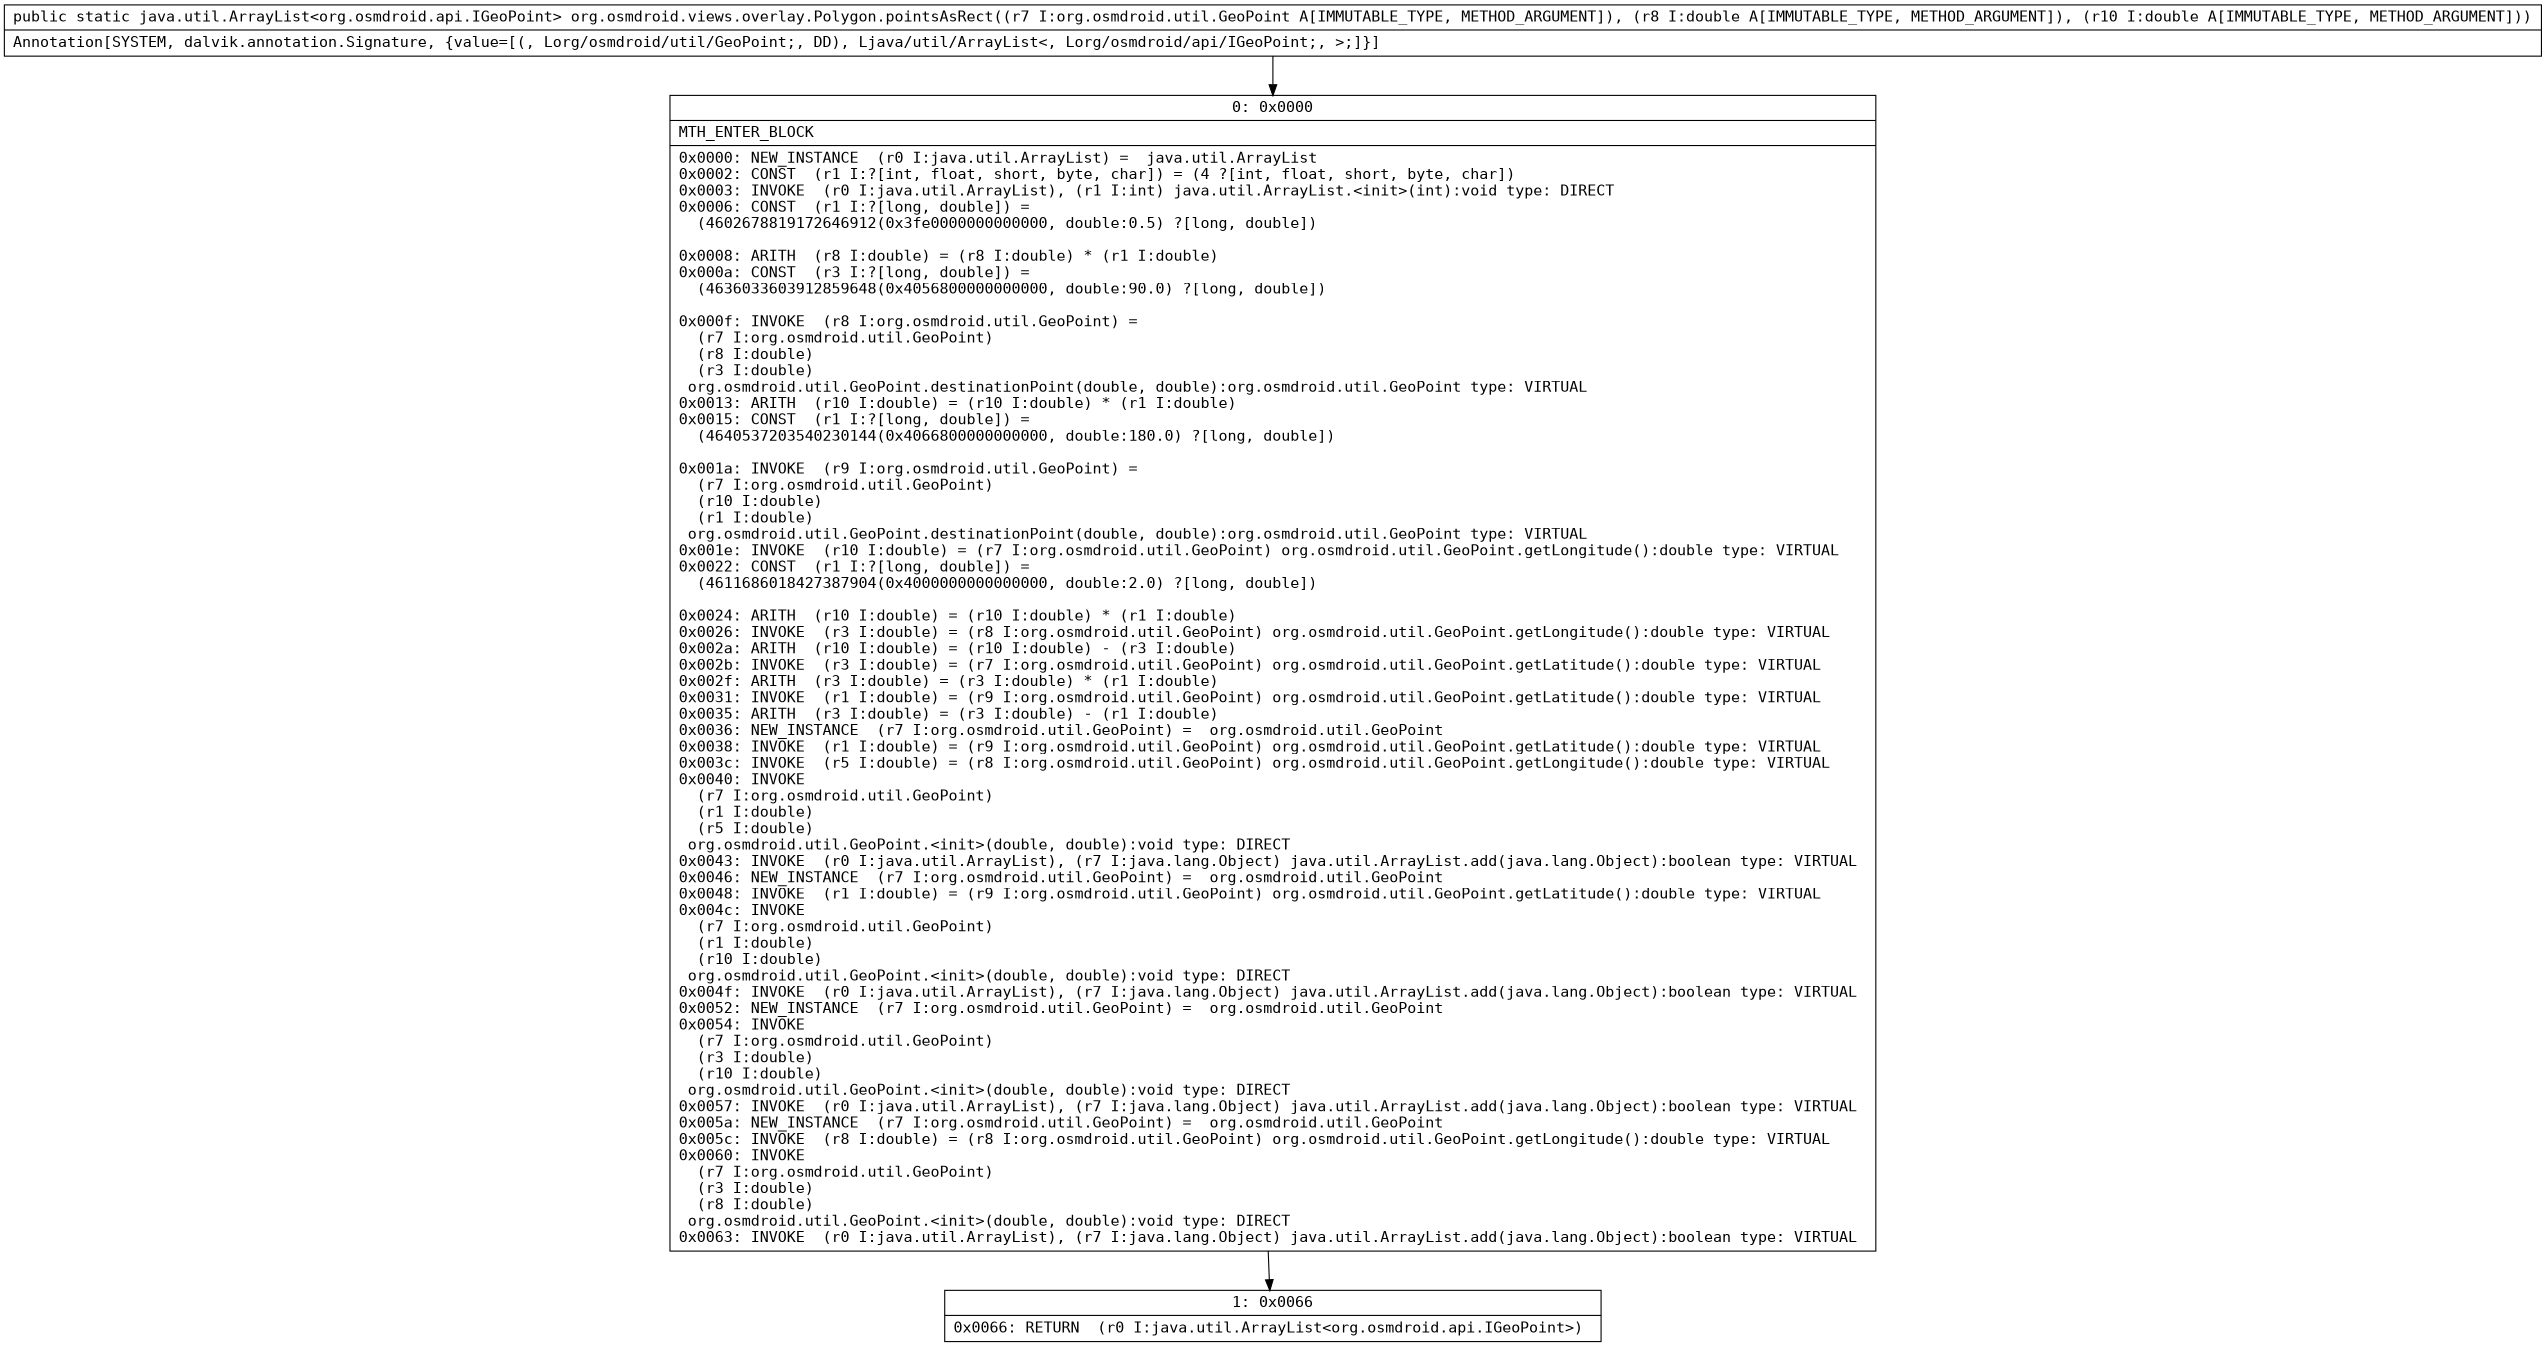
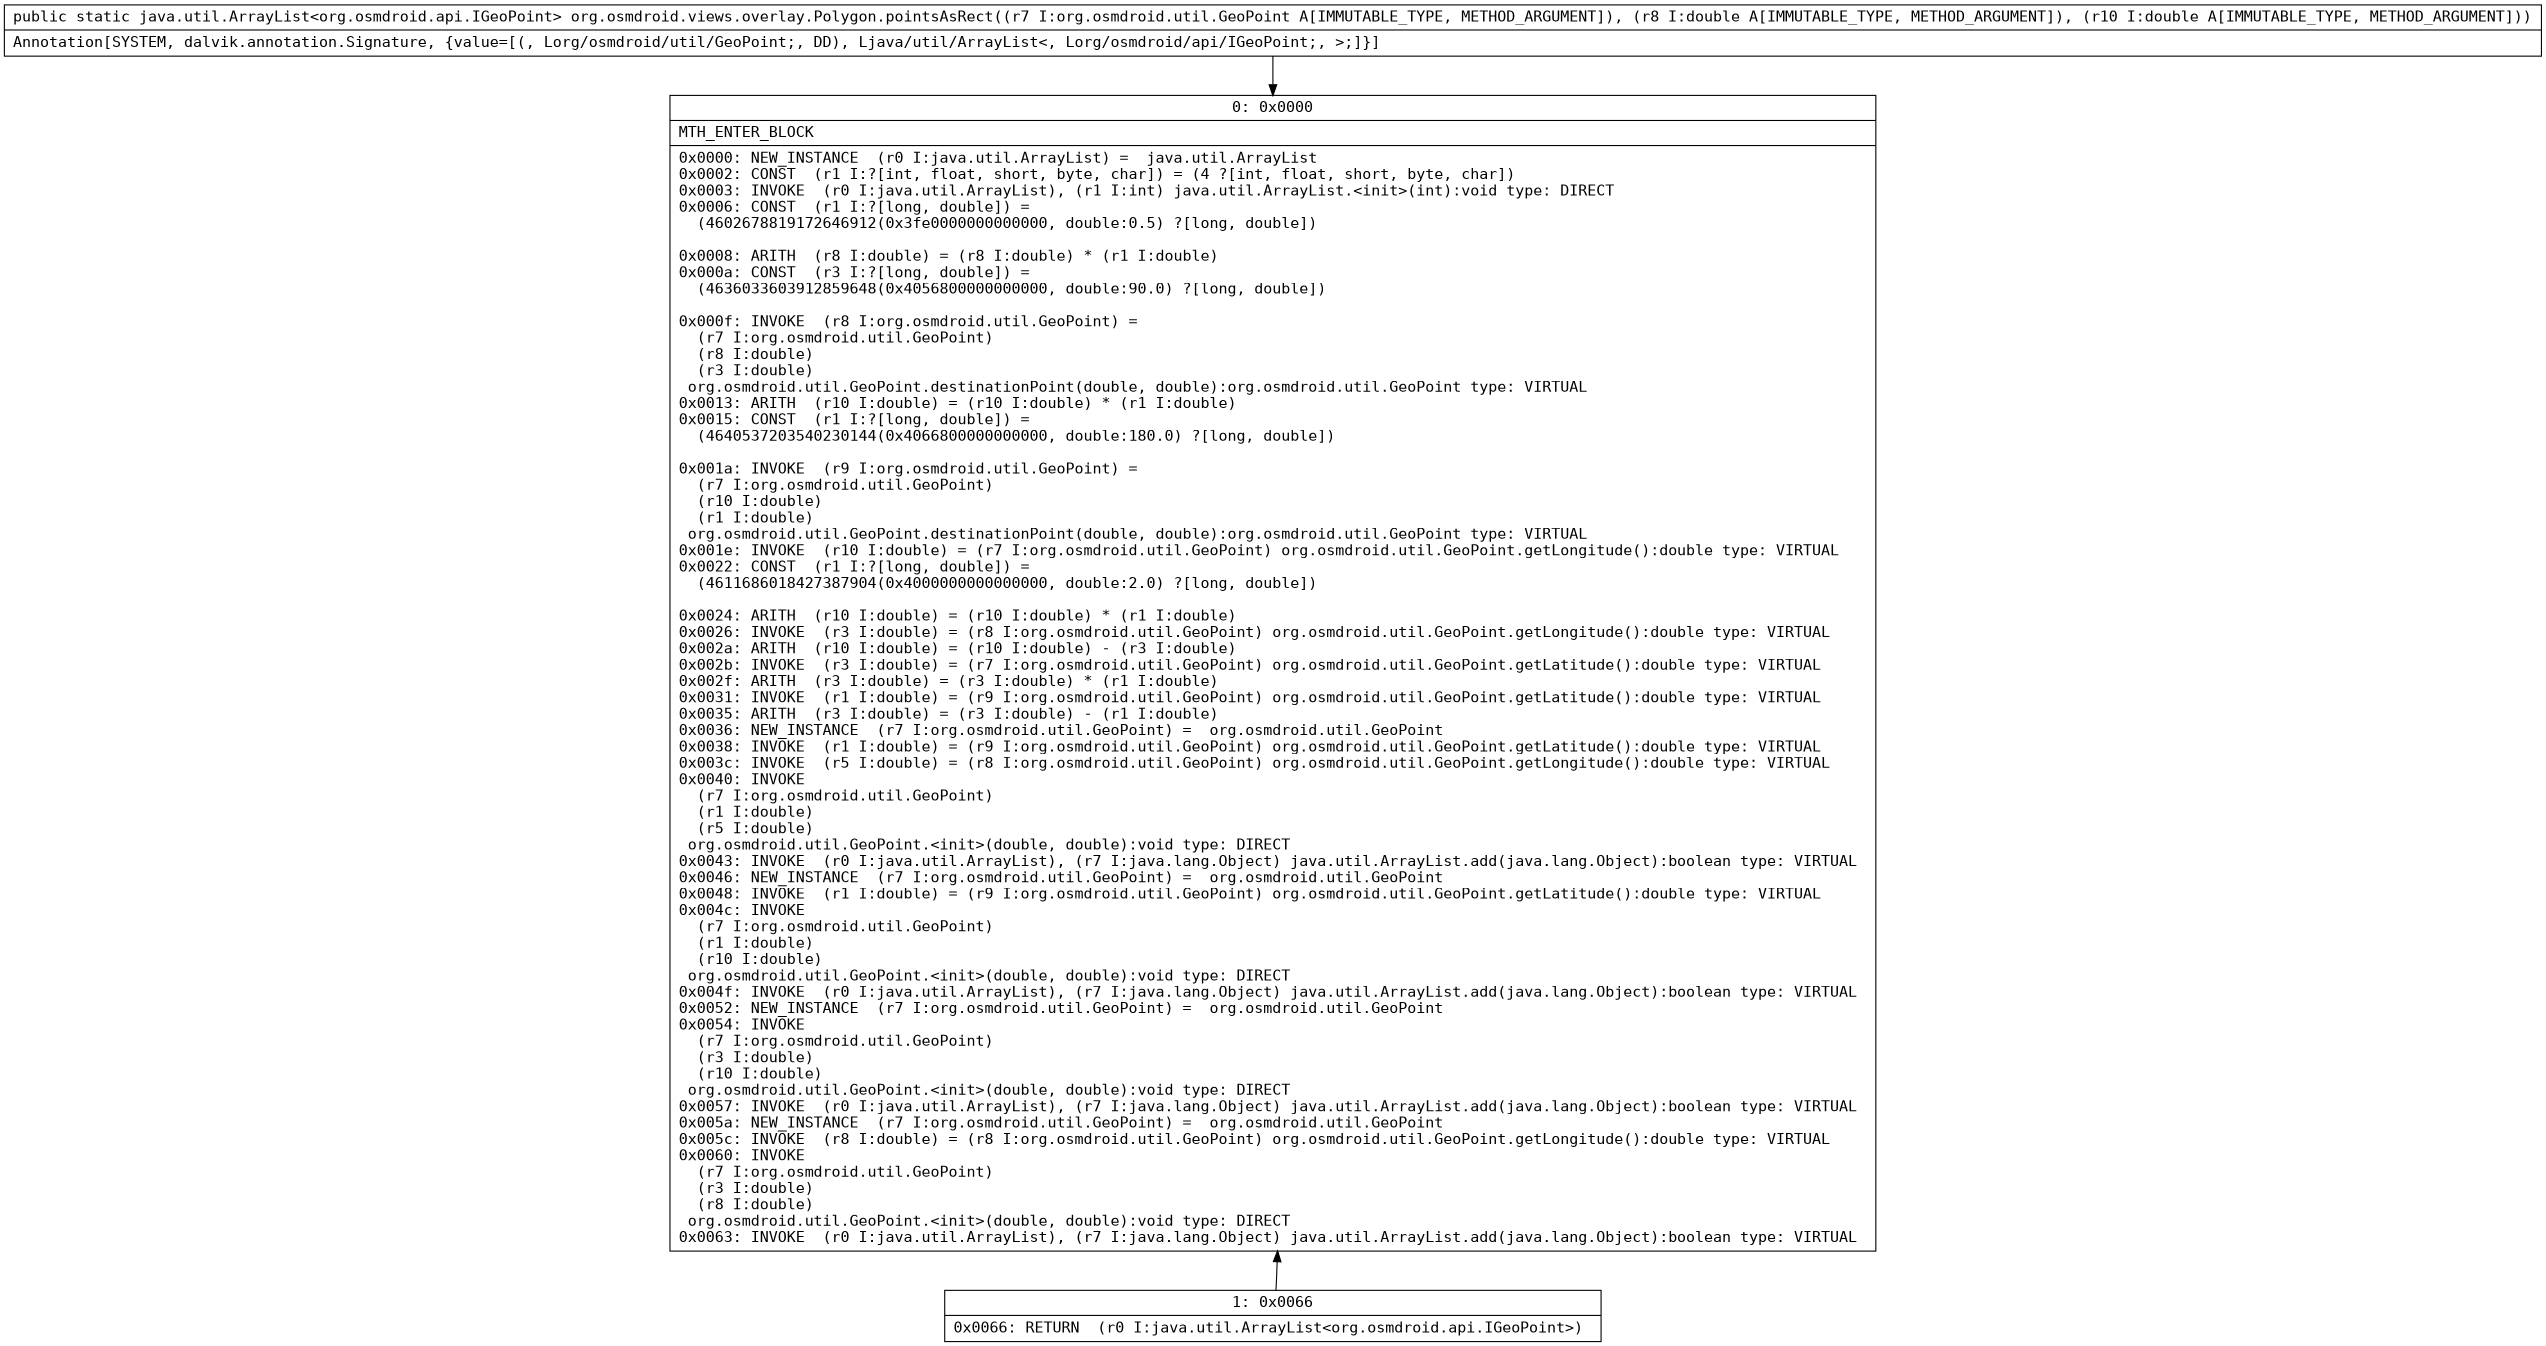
(1269, 1265) -> (1277, 1276)
